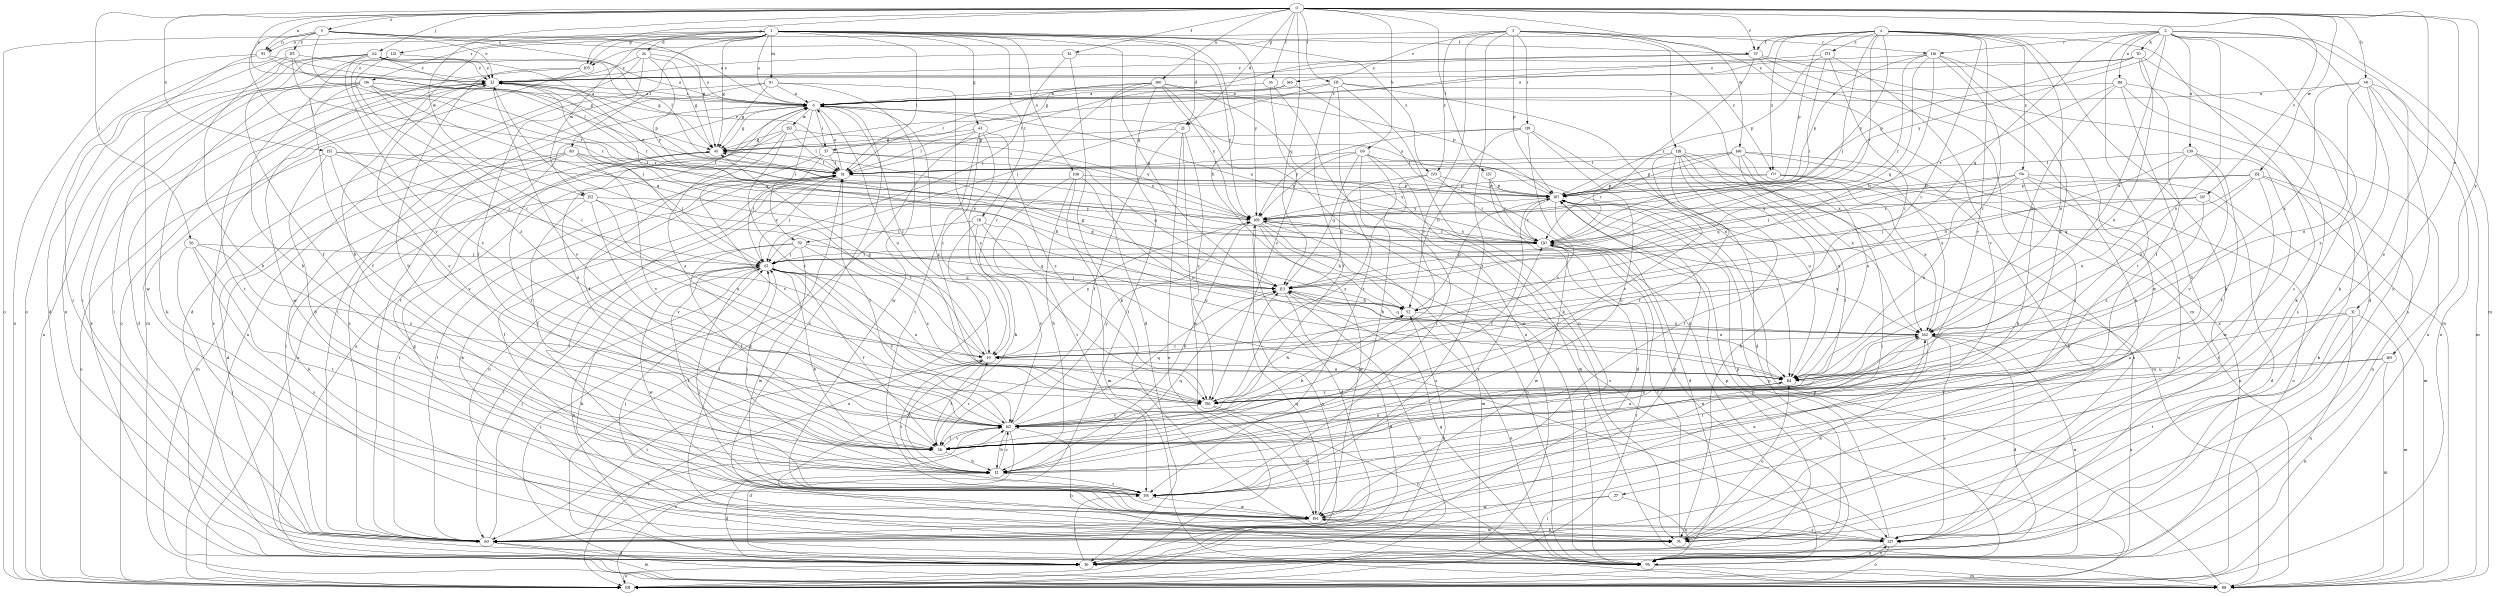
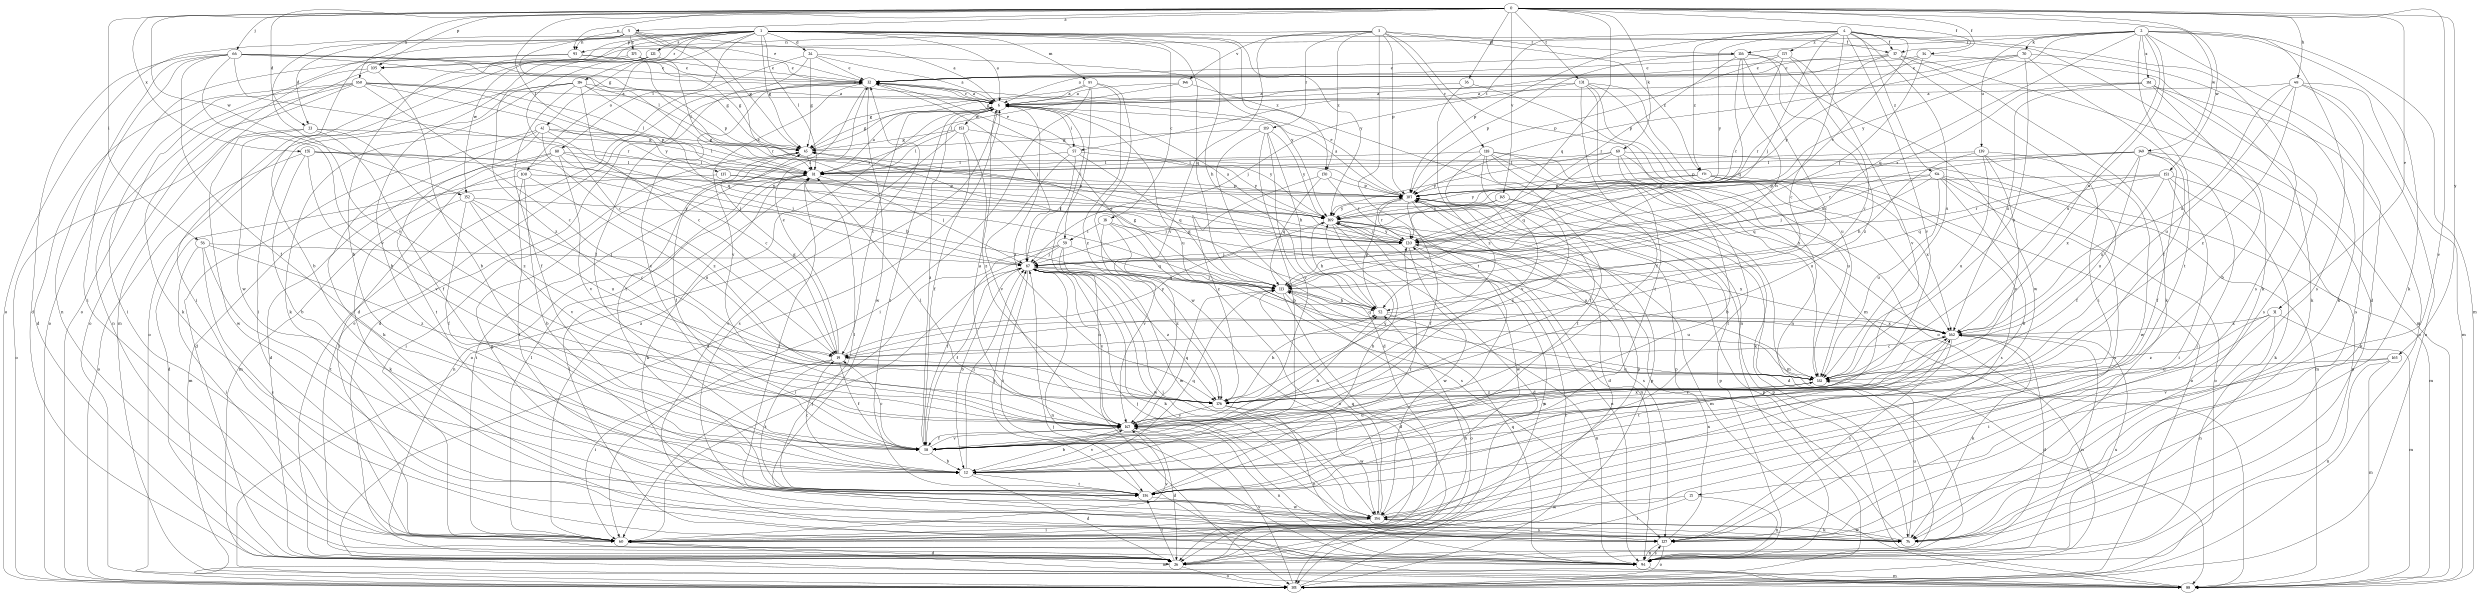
(641, 12) -> none
(374, 54) -> (235, 54)
none -> (1001, 425)
